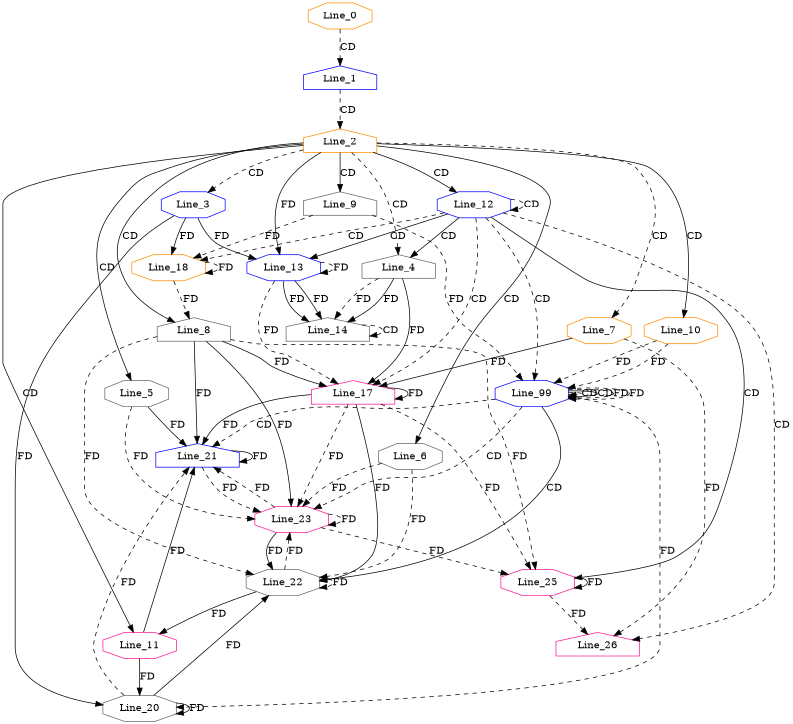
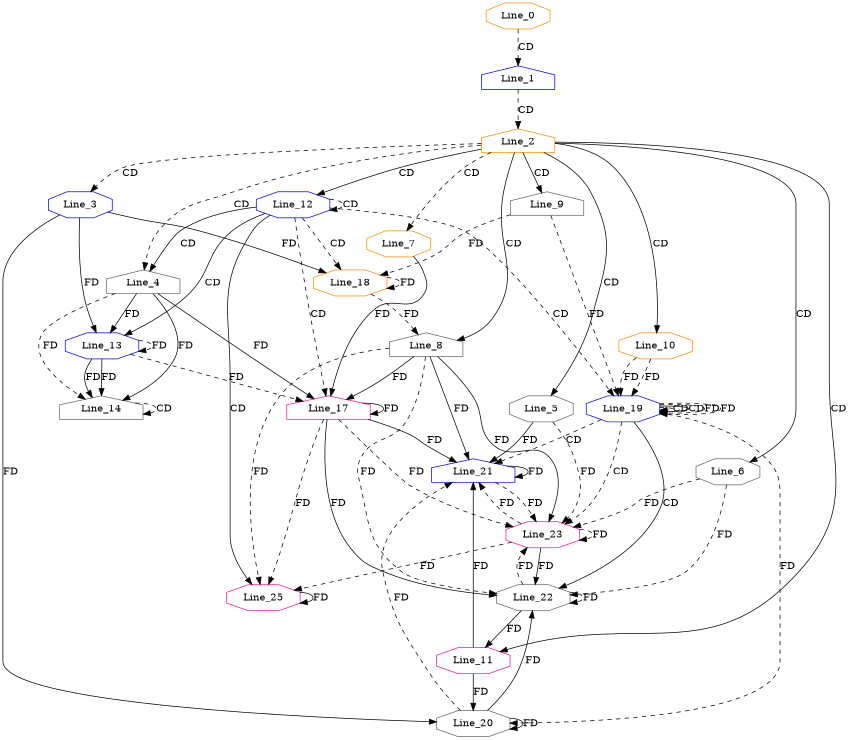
(281, 192) -> (126, 310)
(532, 394) -> (623, 409)
(598, 645) -> none
